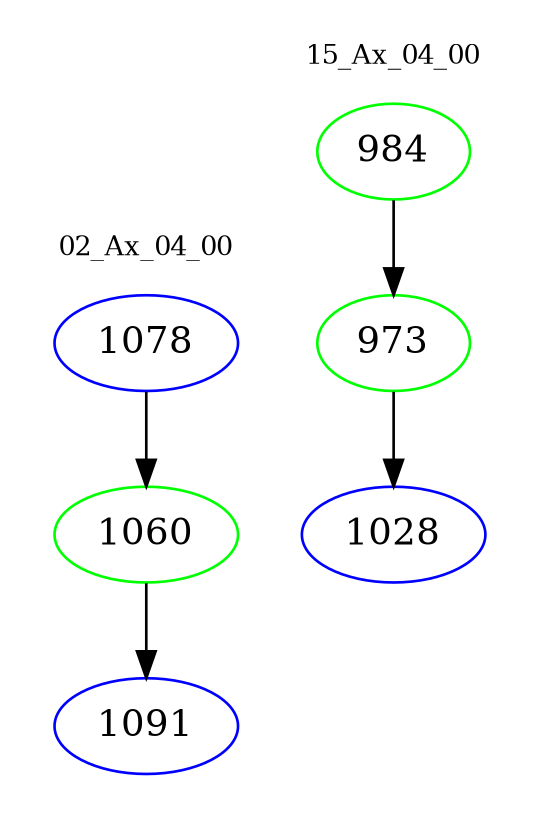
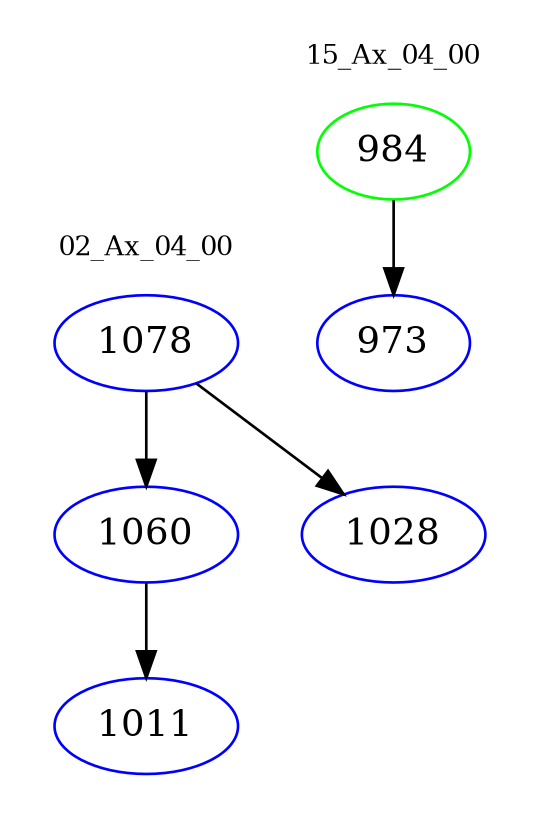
(394, 343) -> (394, 343)
(394, 426) -> (244, 419)
(146, 535) -> (146, 535)
(146, 726) -> (146, 726)
